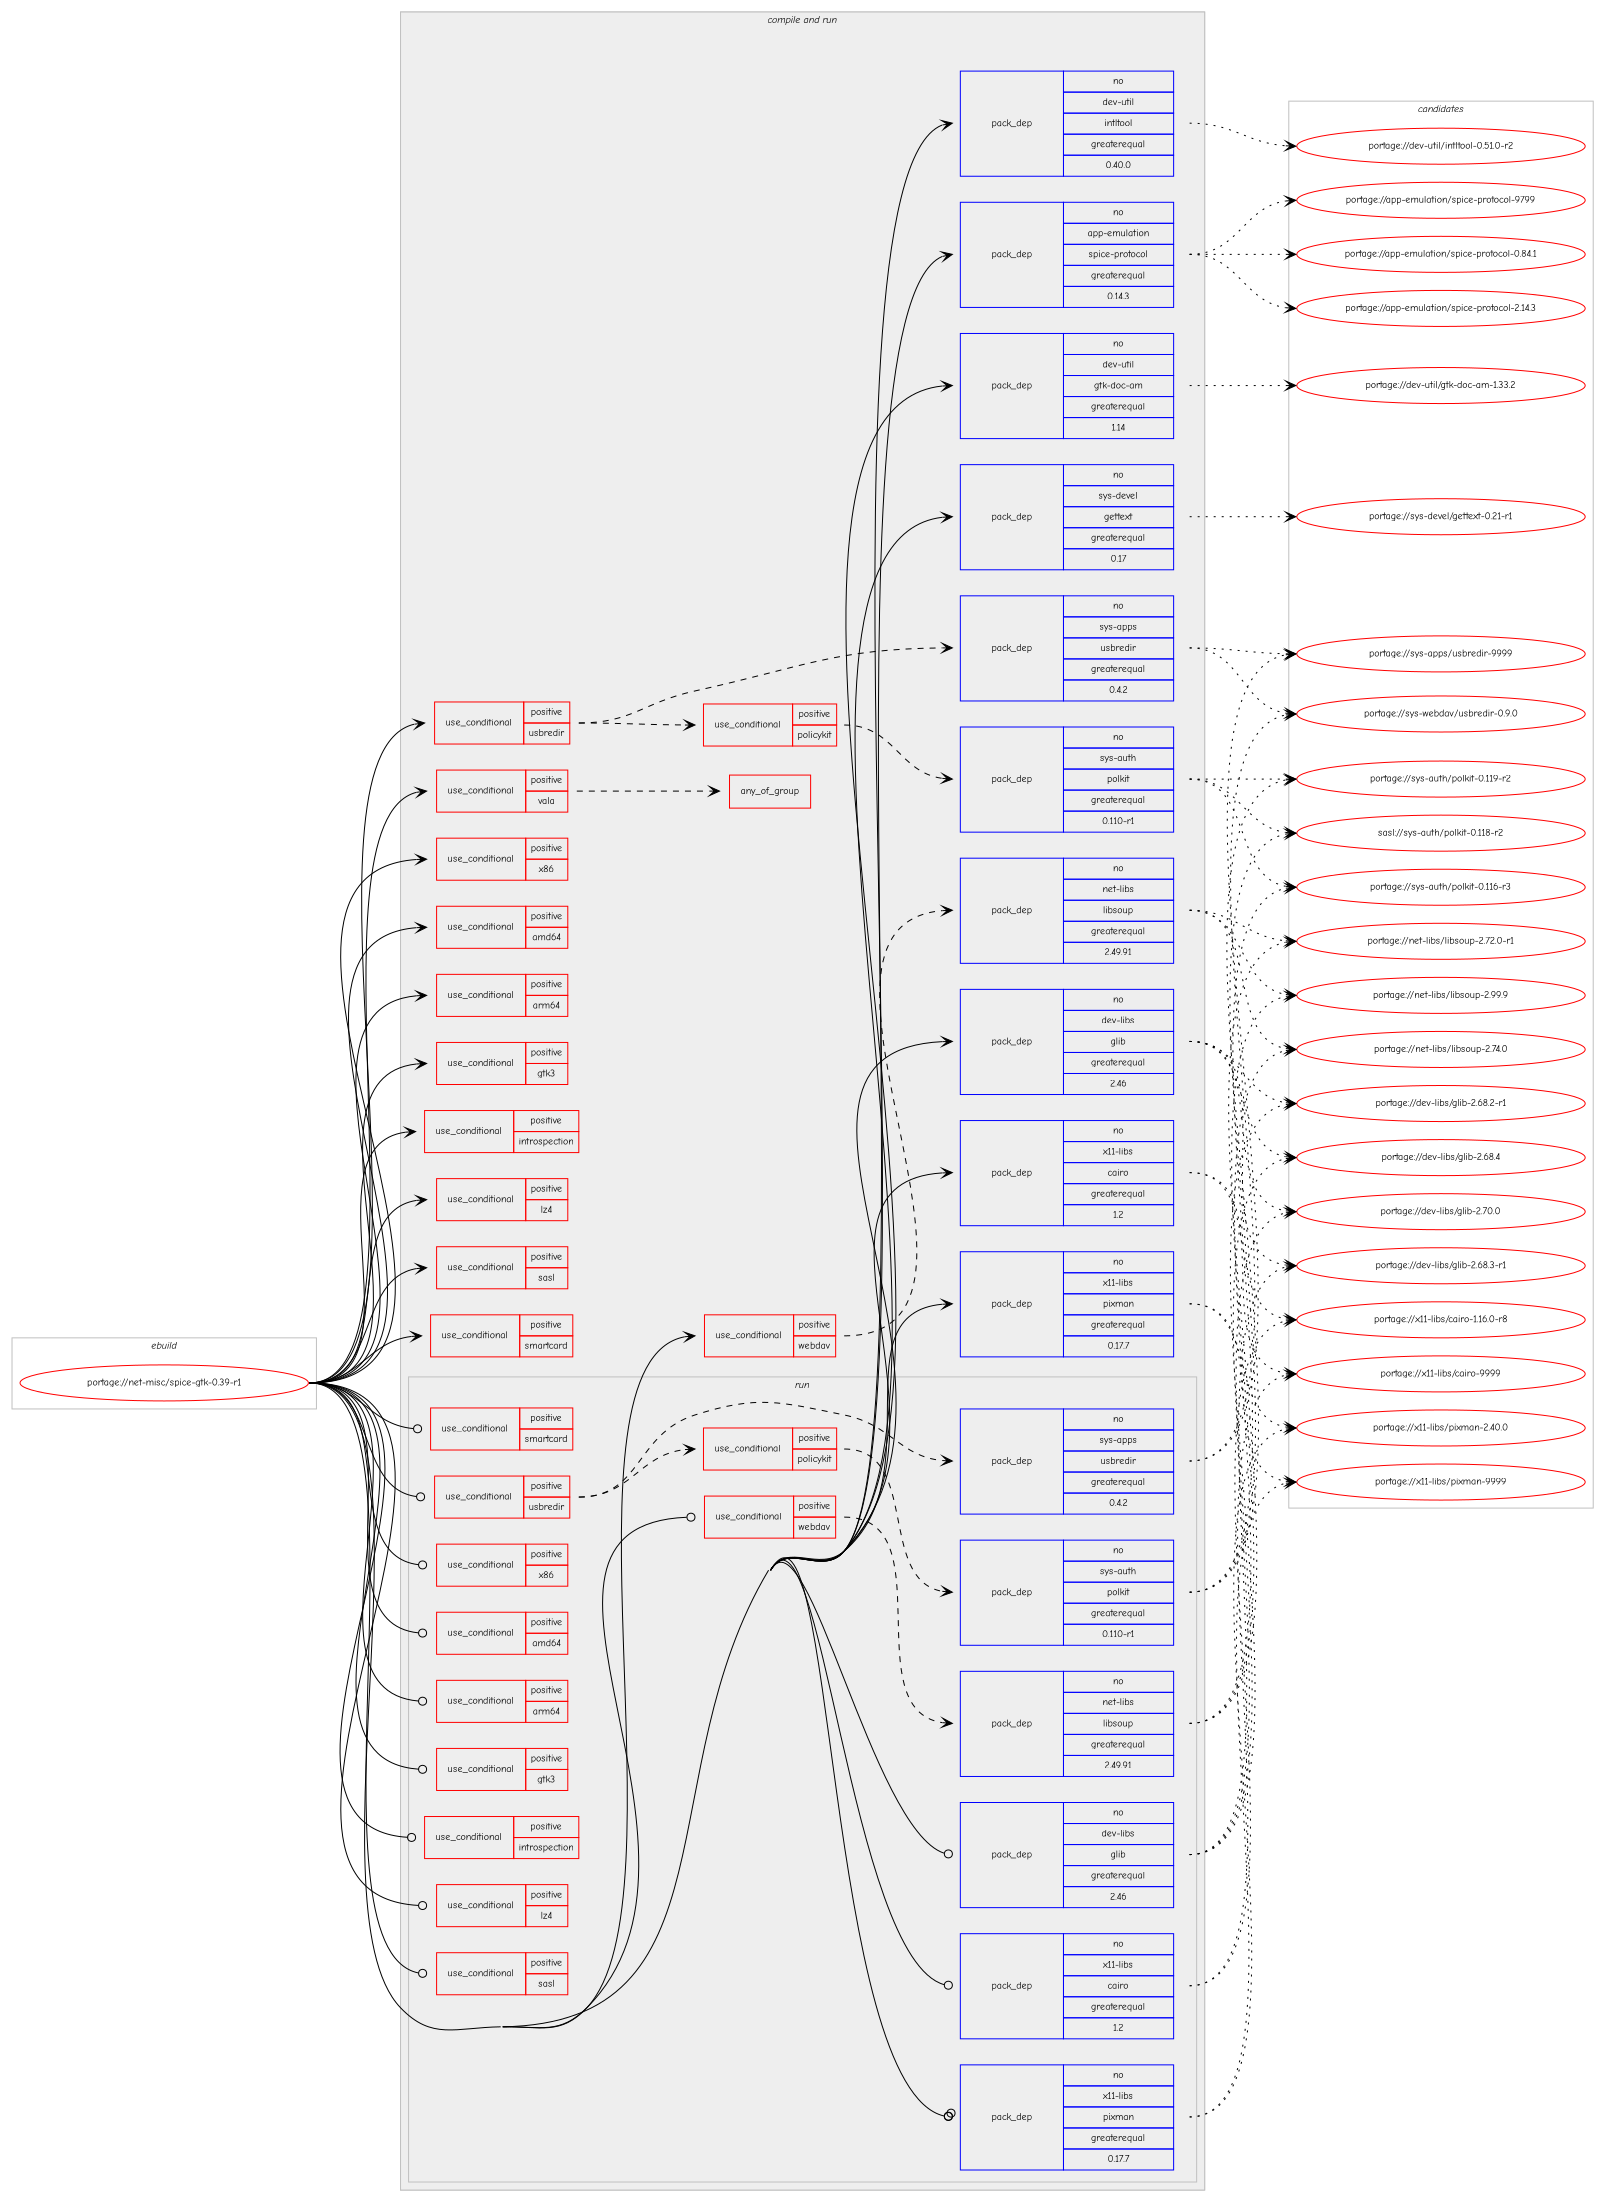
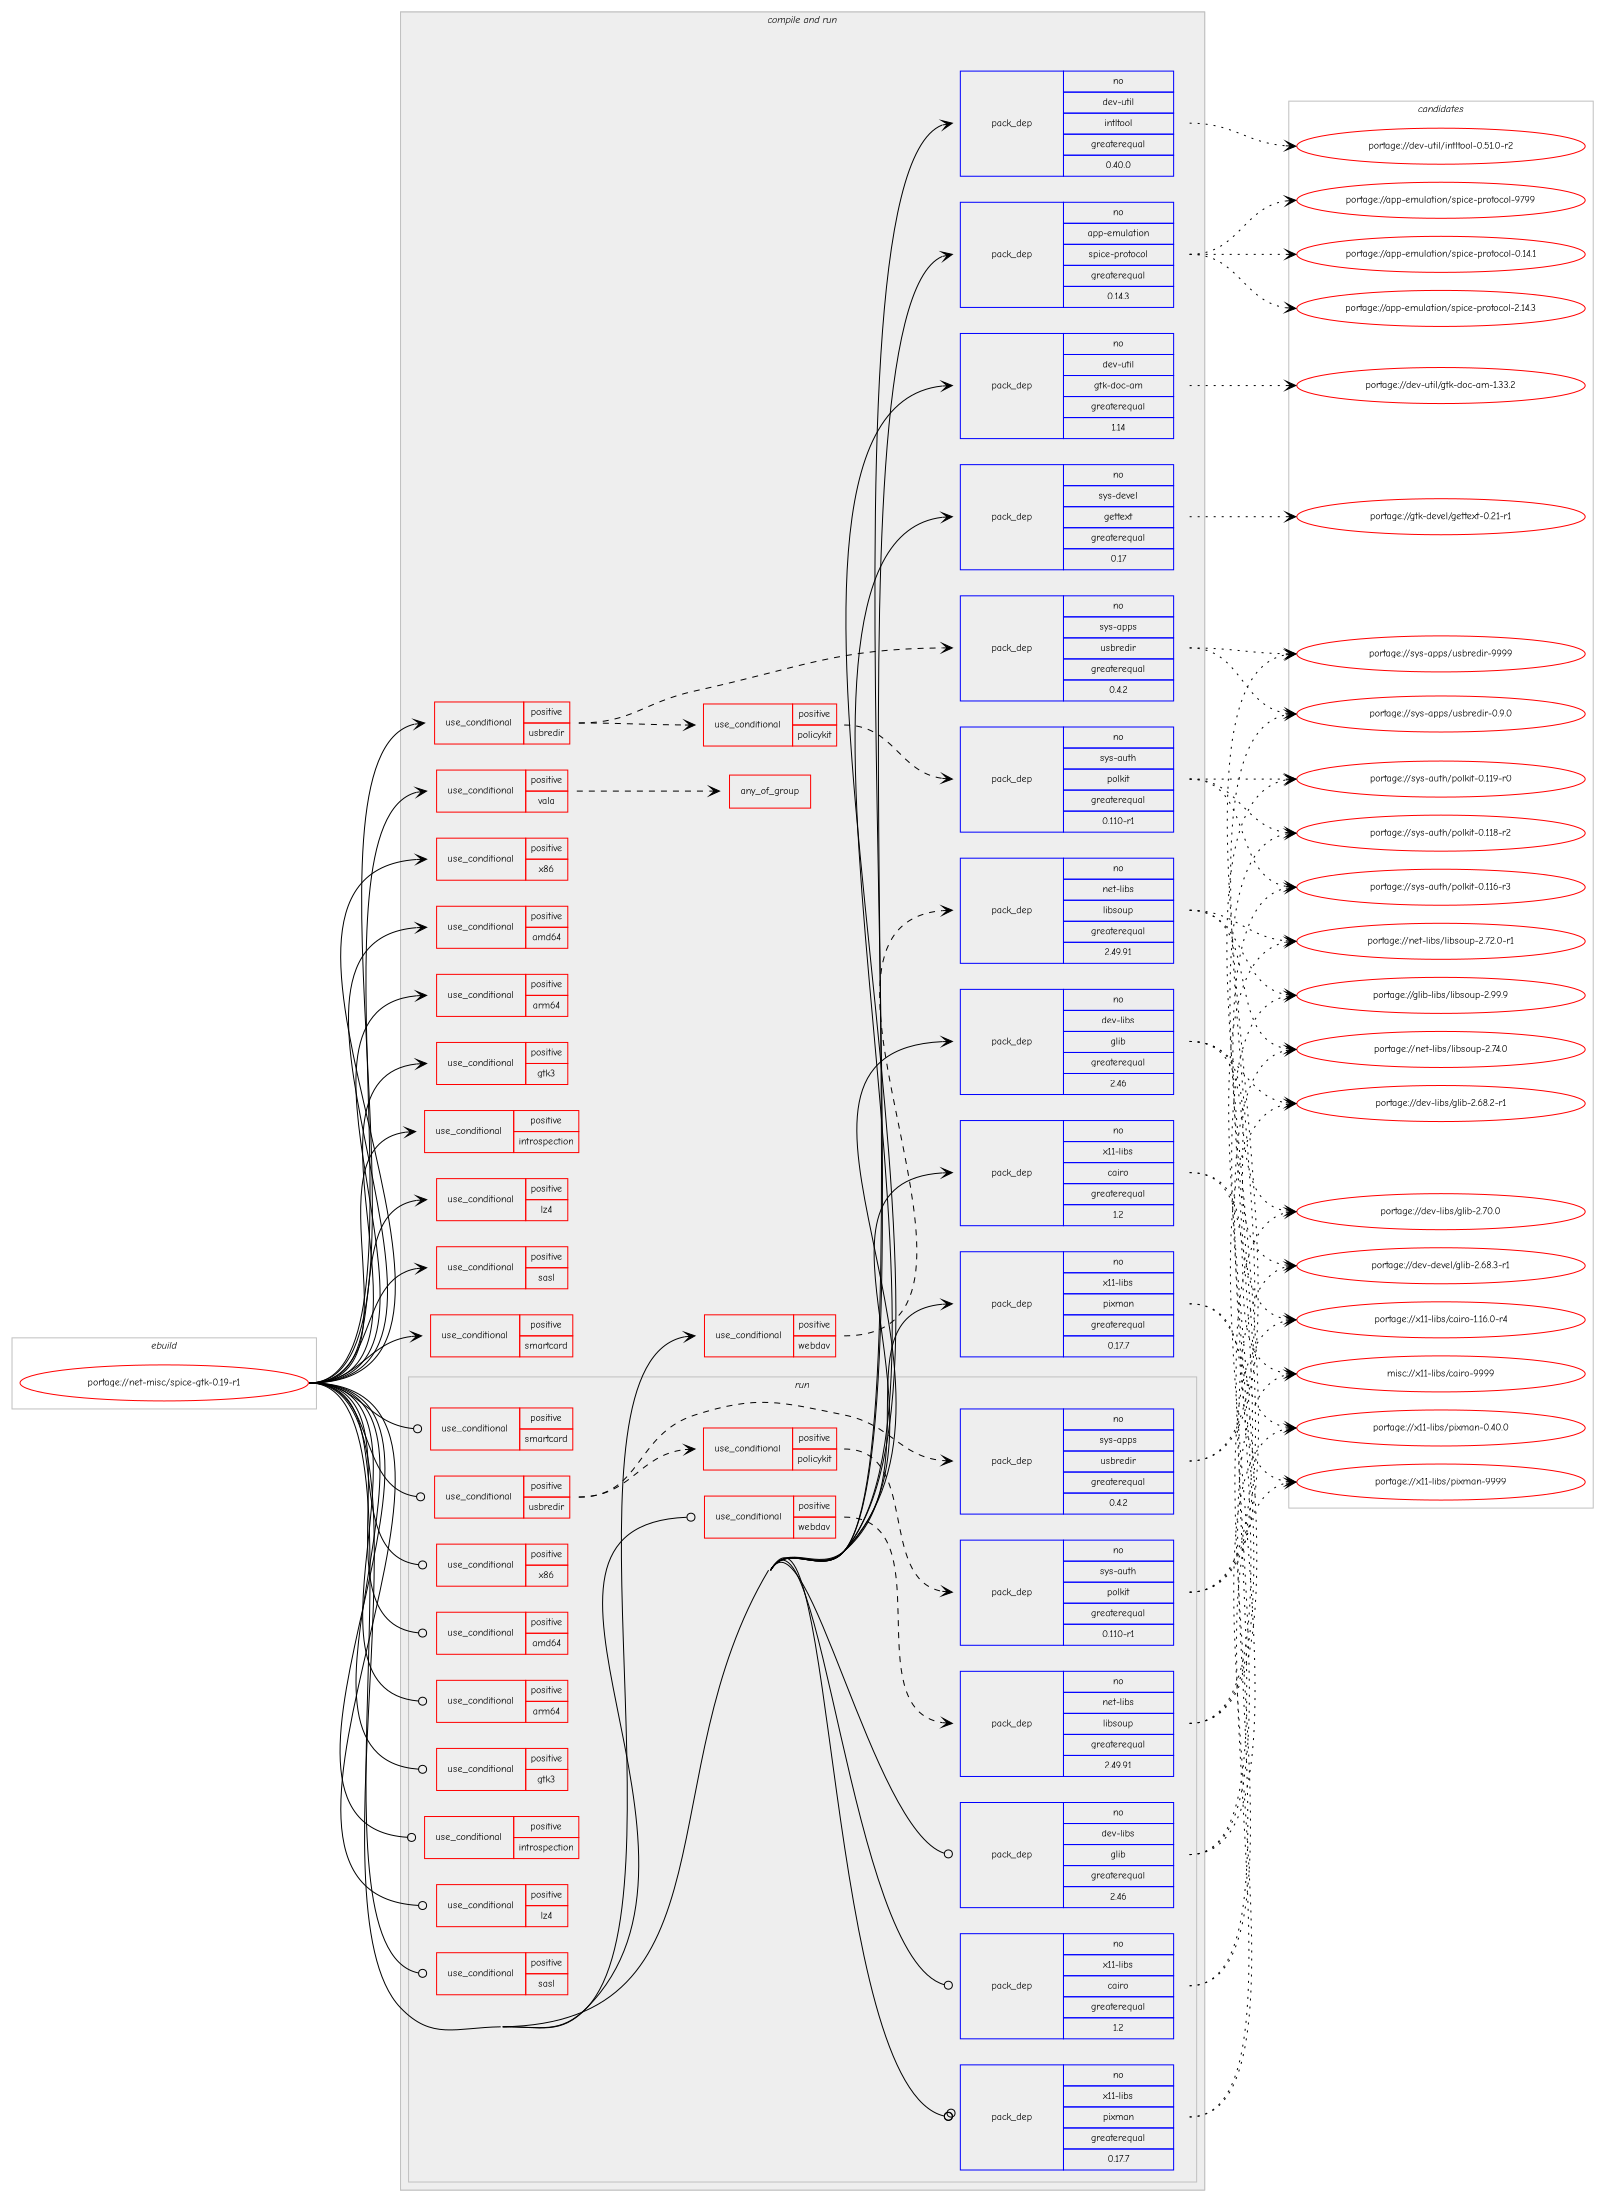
(1441, 254) -> (1441, 254)
(1441, 517) -> (1441, 517)
(1441, 714) -> (1441, 714)
(1441, 779) -> (1441, 779)
(1441, 833) -> (1441, 833)
(1441, 995) -> (1441, 995)
(1441, 1158) -> none
(1441, 1266) -> (1441, 1266)
(1441, 1320) -> (1441, 1320)
(1441, 1374) -> (1441, 1374)
(164, 1383) -> (164, 1383)
(1441, 1428) -> (1441, 1428)
